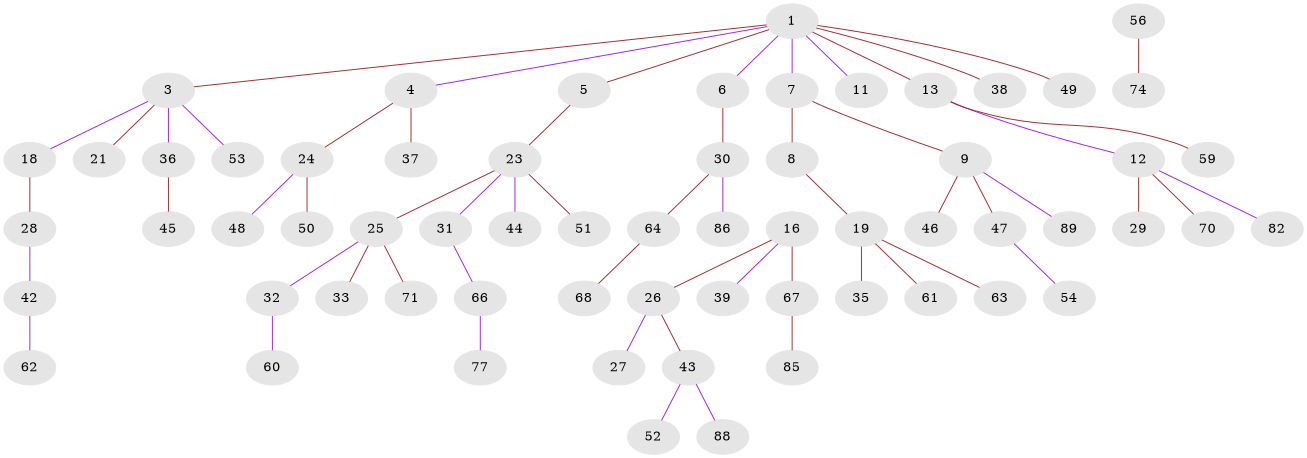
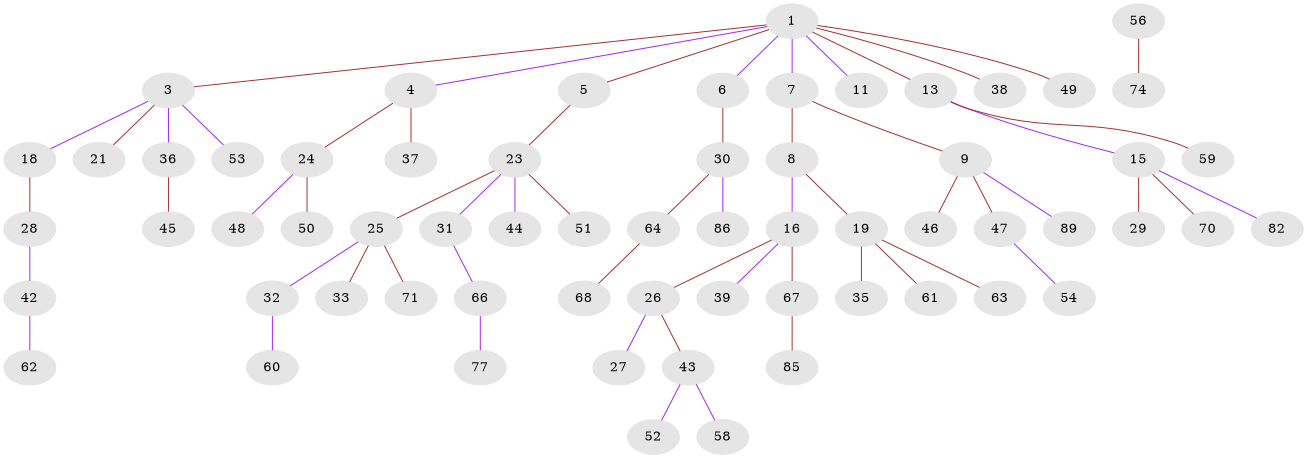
(1139, 160) -> (1139, 160)
none -> (792, 195)
(723, 437) -> (723, 437)
